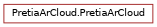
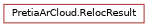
(78, 14) -> (74, 14)
